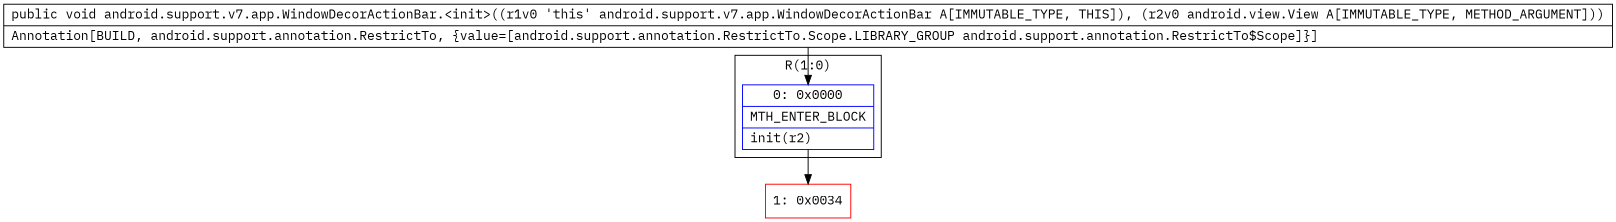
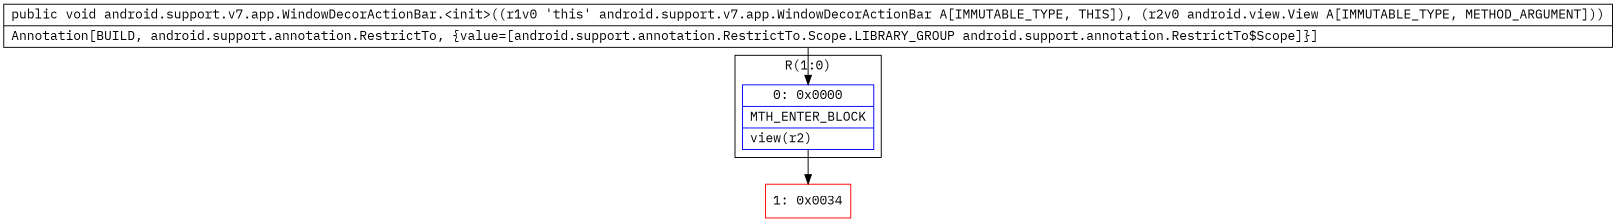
(781, 138) -> (781, 138)
